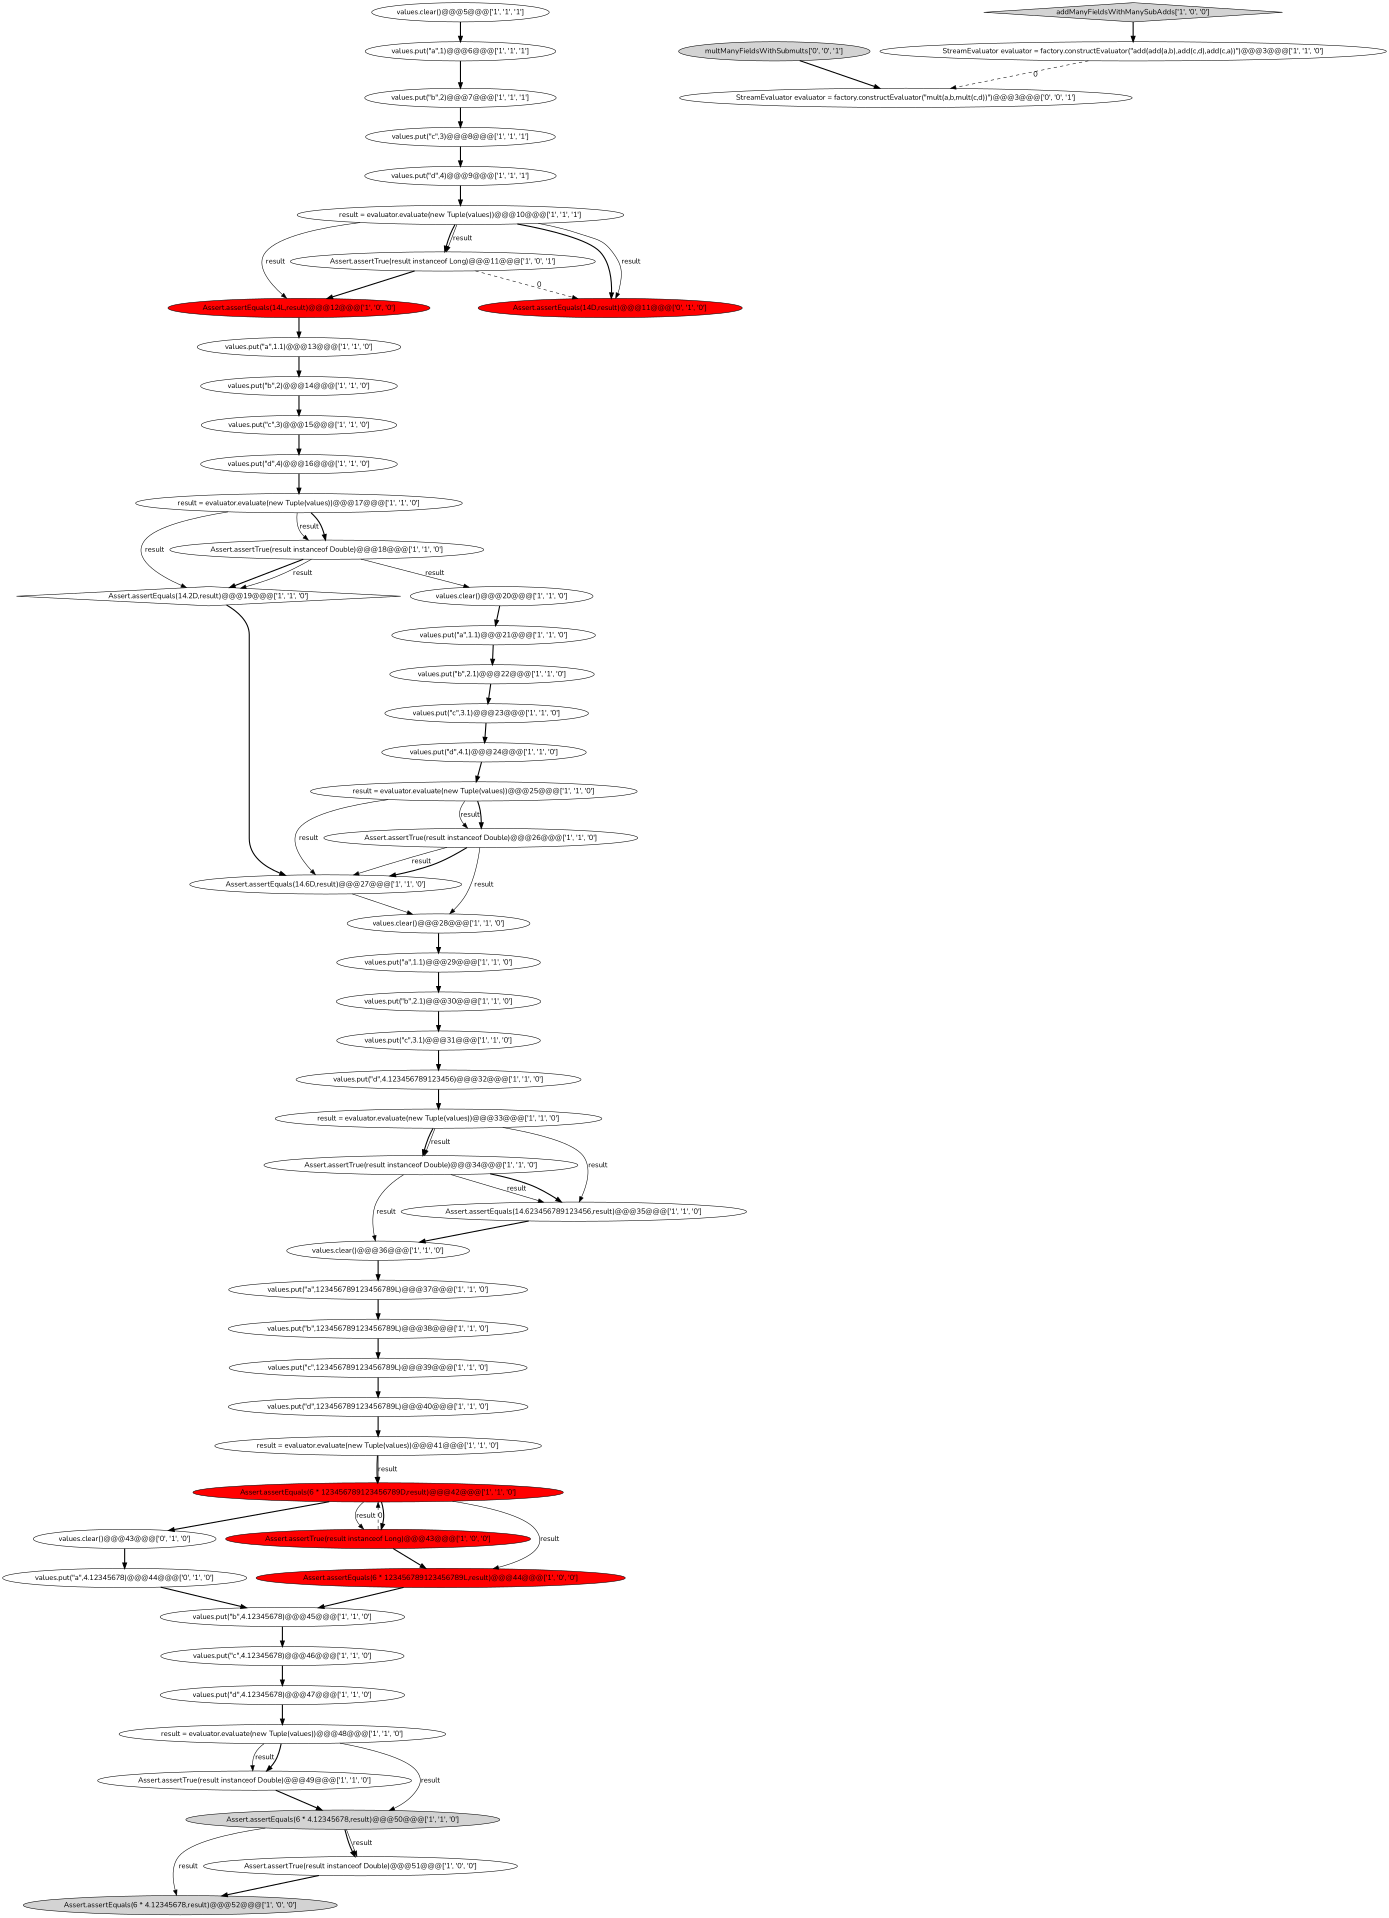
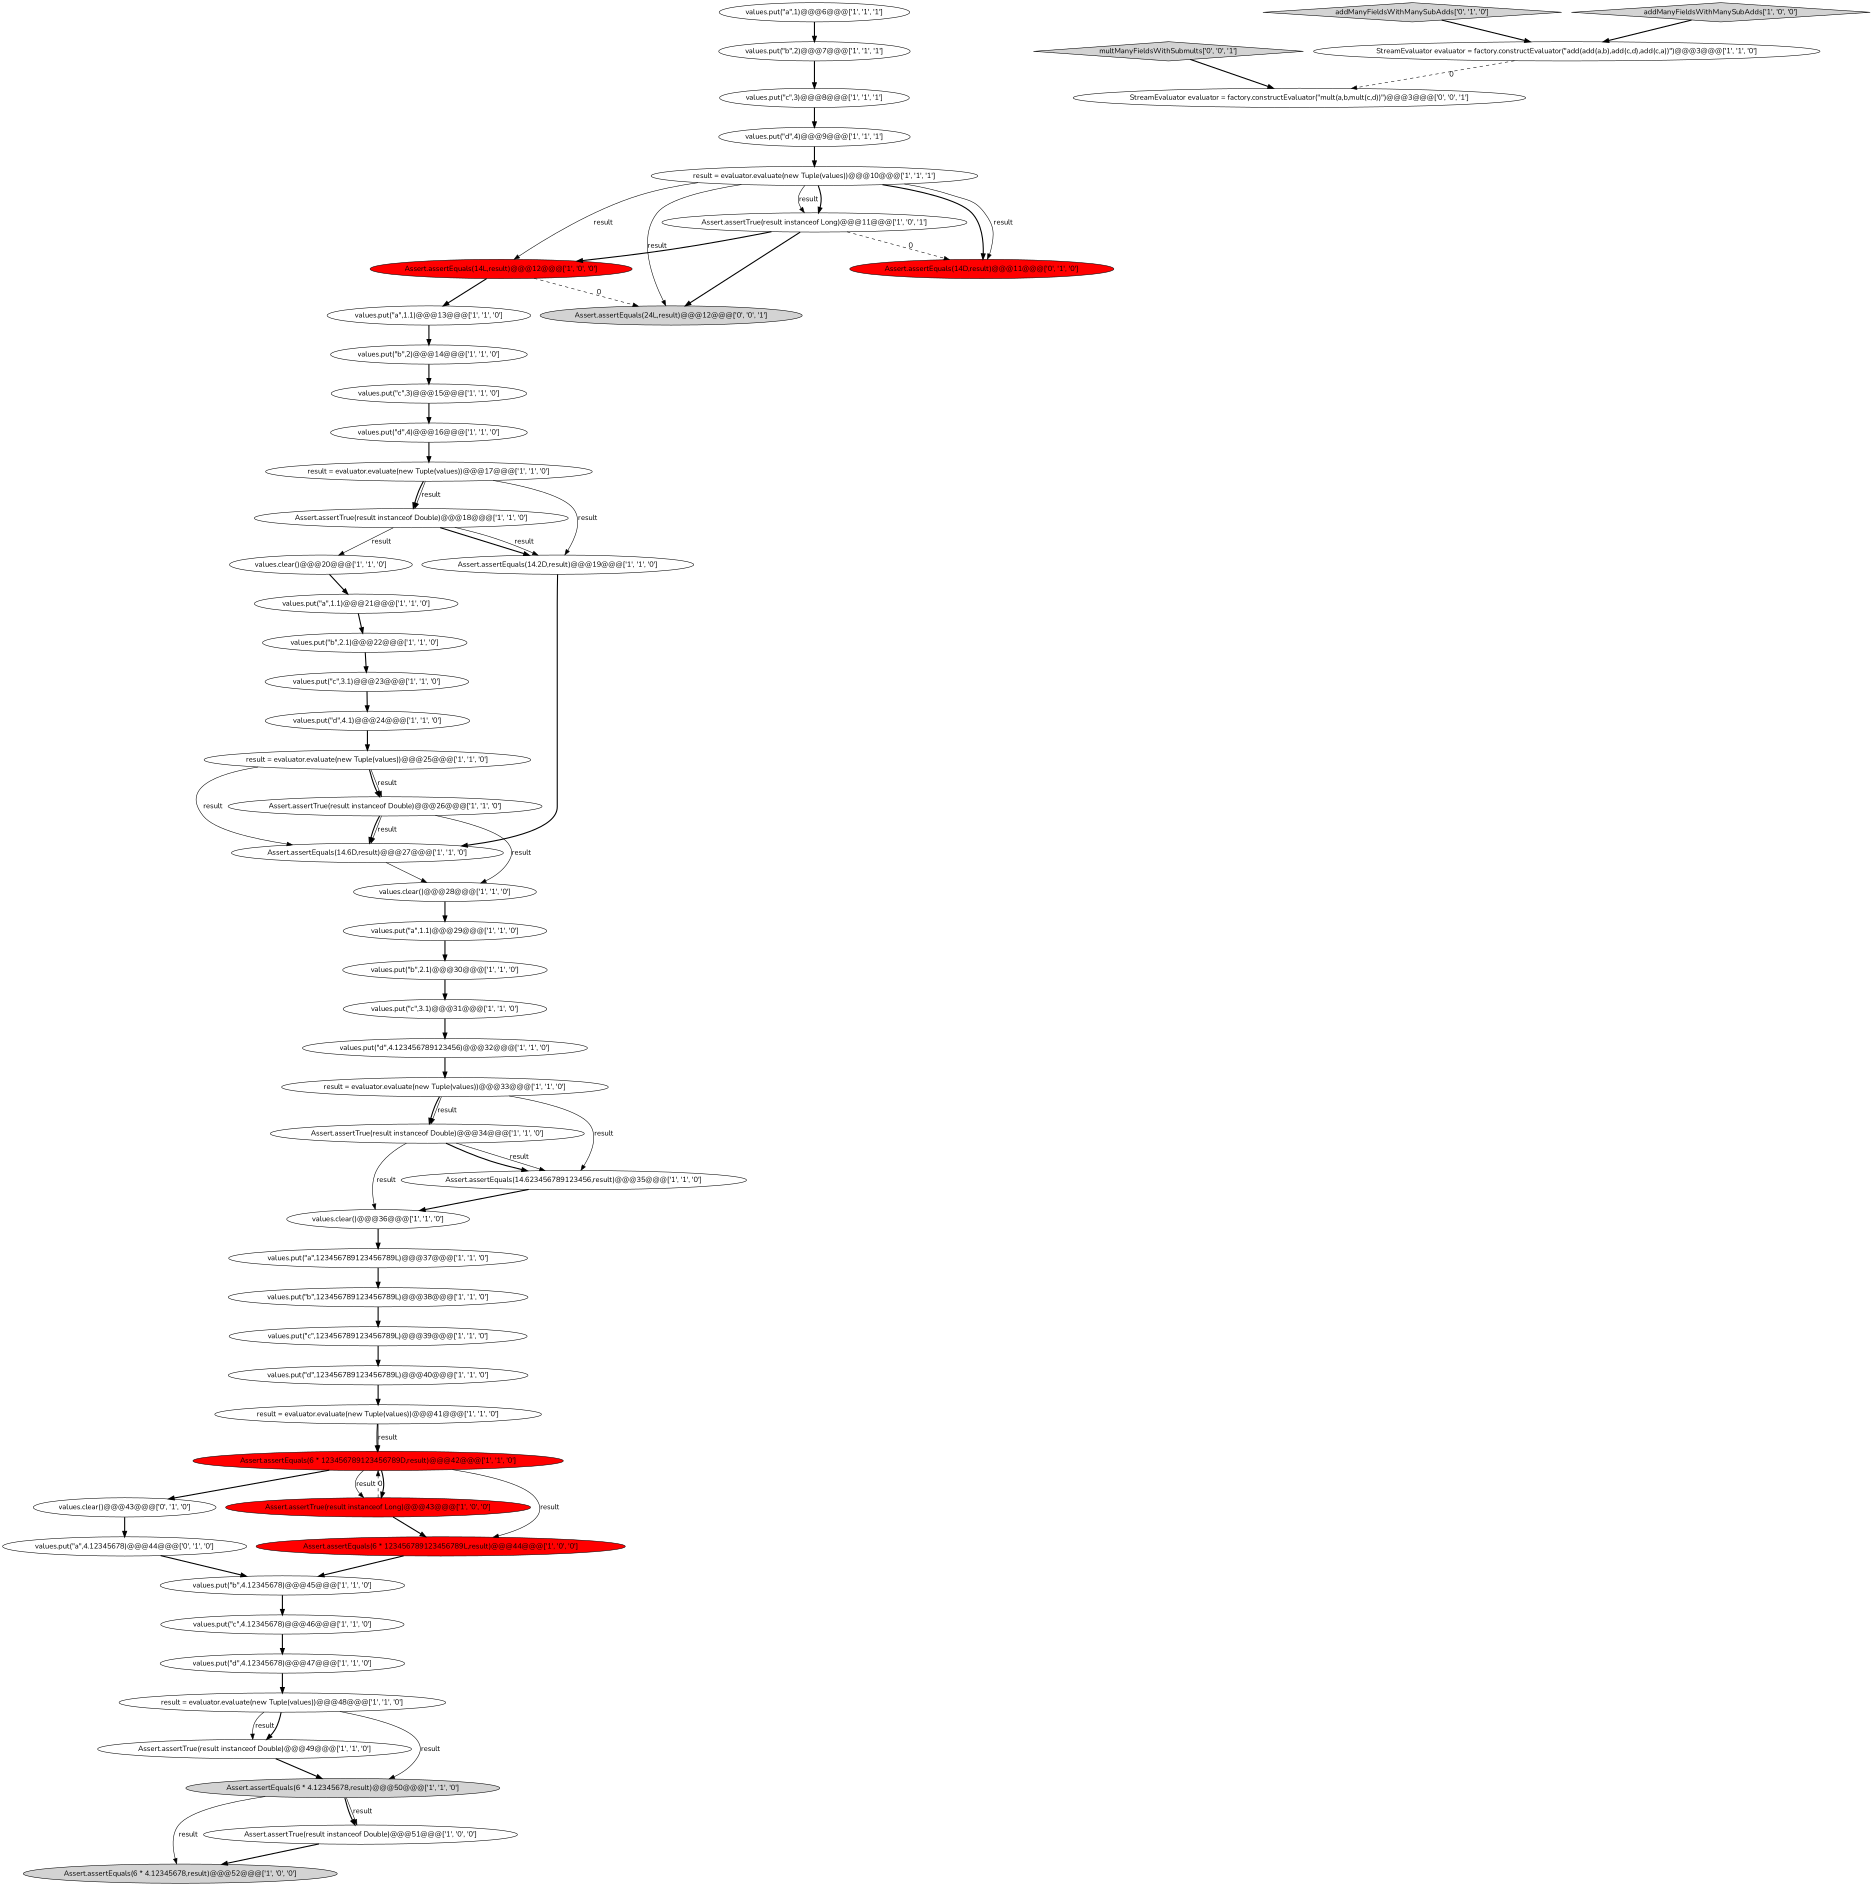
(460, 12) -> none
none -> (1412, 12)
(774, 51) -> (1168, 51)
none -> (671, 315)
(209, 596) -> (558, 565)
